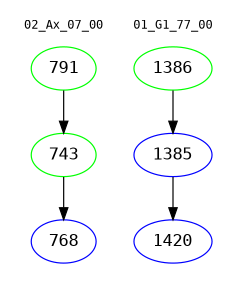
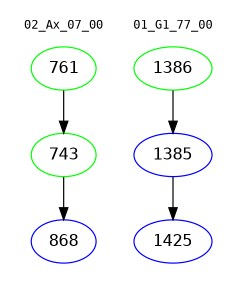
(64, 68) -> (64, 68)
(64, 241) -> (64, 241)
(173, 241) -> (173, 241)
